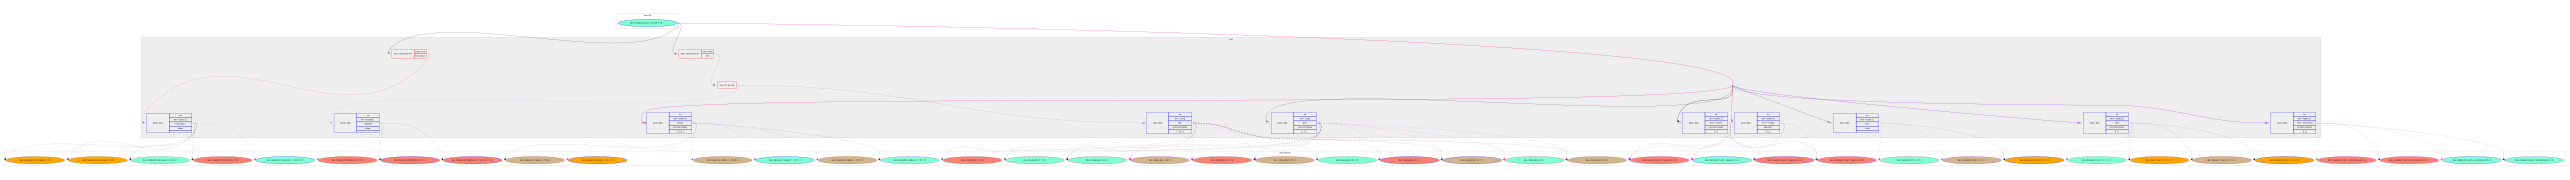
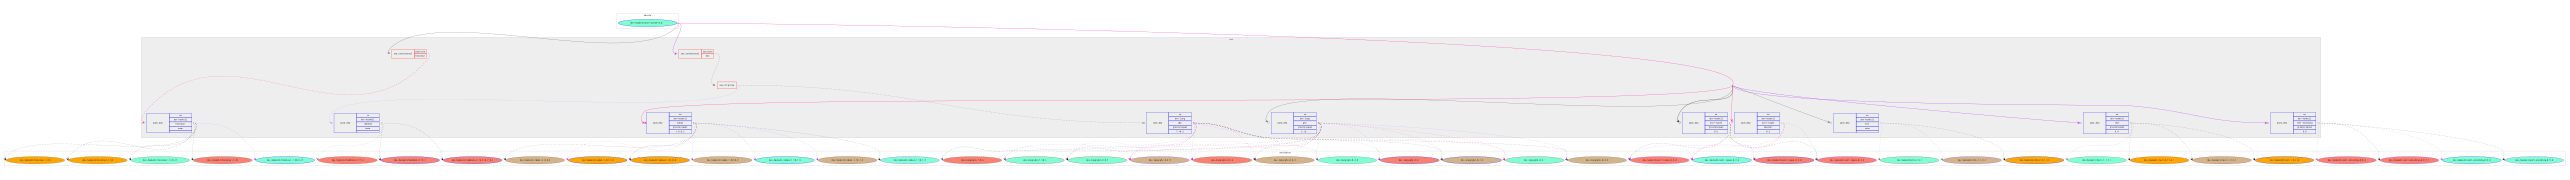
none -> (660, 160)
(2159, 160) -> (2159, 160)
